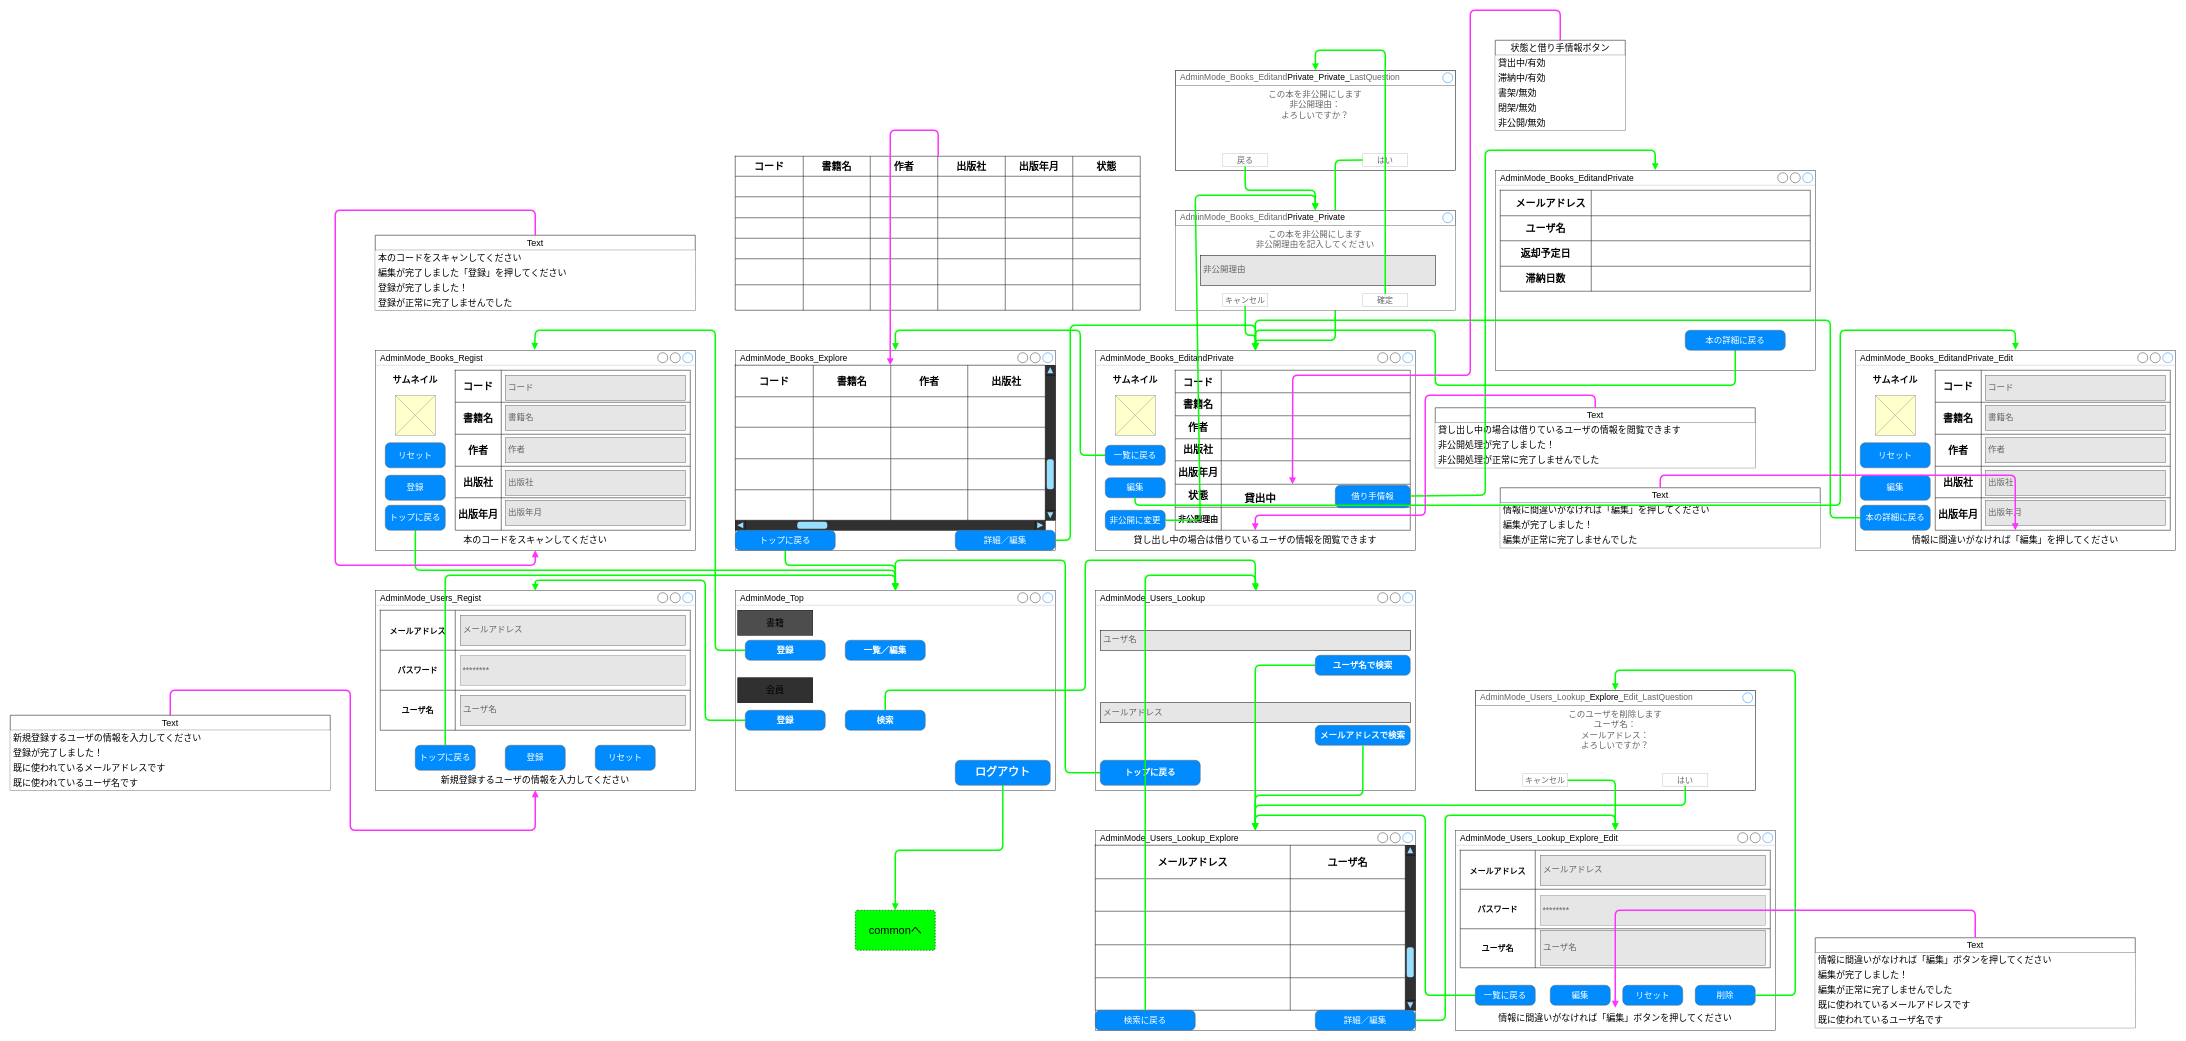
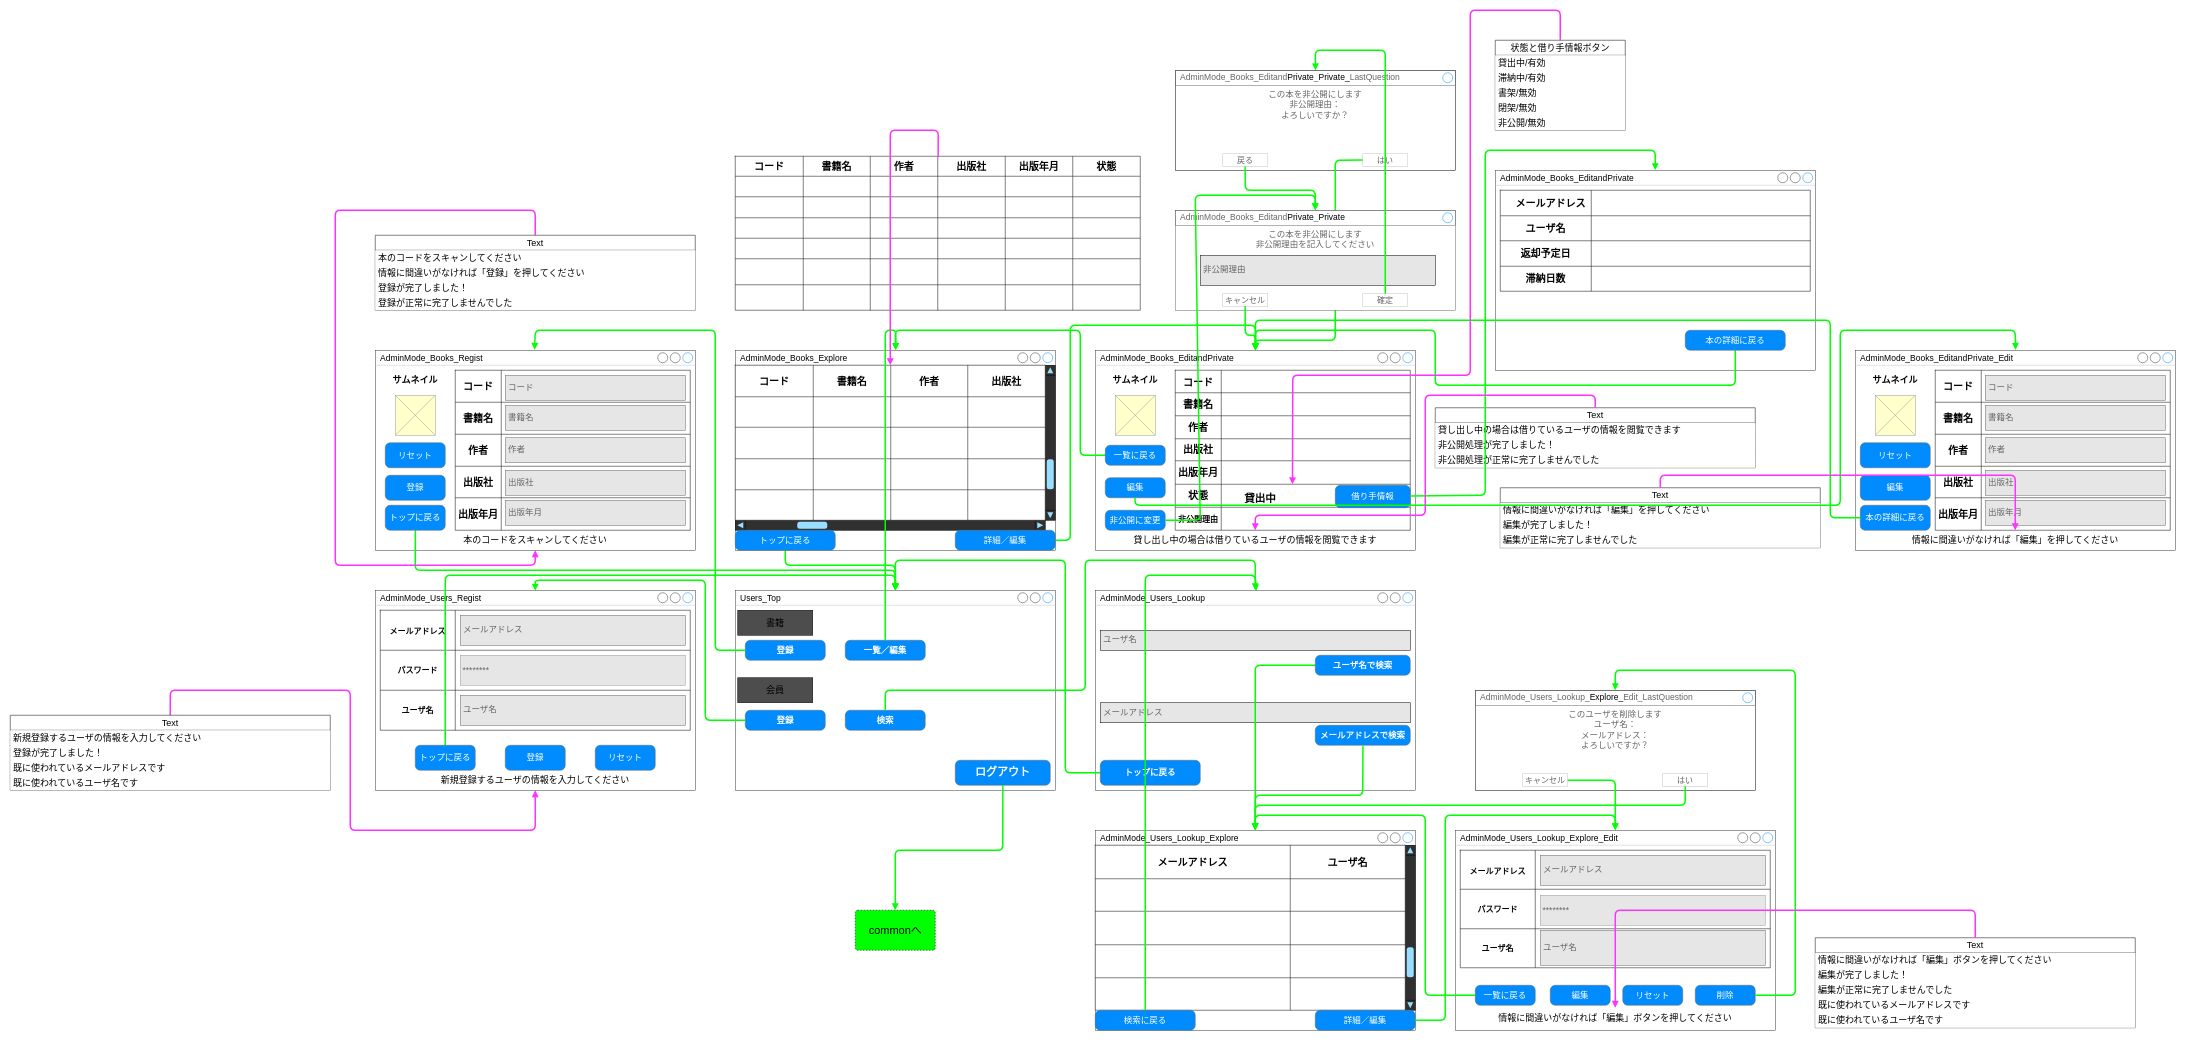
(473, 273) -> (482, 273)
none -> (885, 480)
(770, 599) -> (762, 599)
(775, 690) -> (775, 690)
